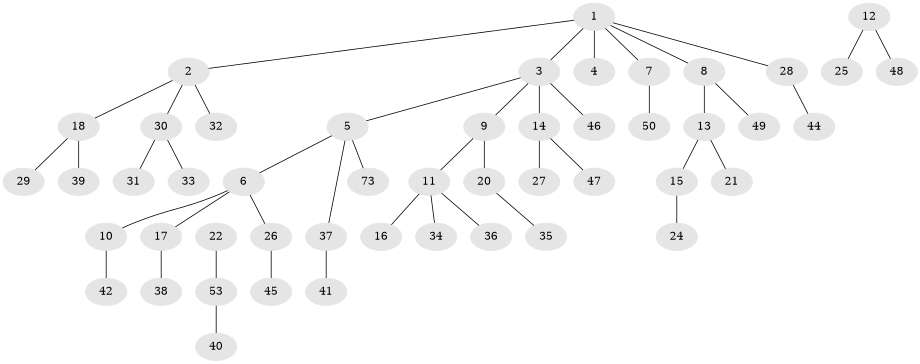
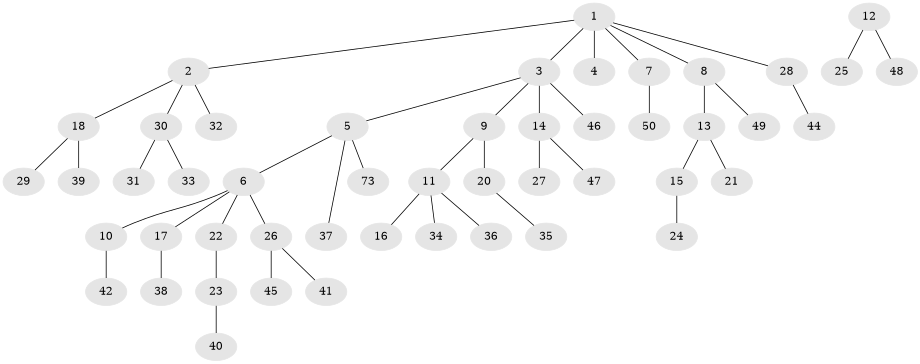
none -> (230, 209)
(326, 264) -> (299, 264)
(216, 292) -> (216, 292)
